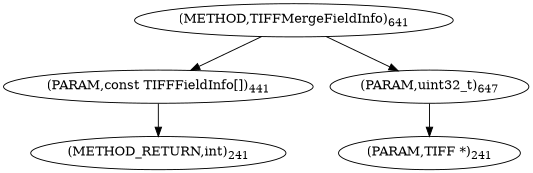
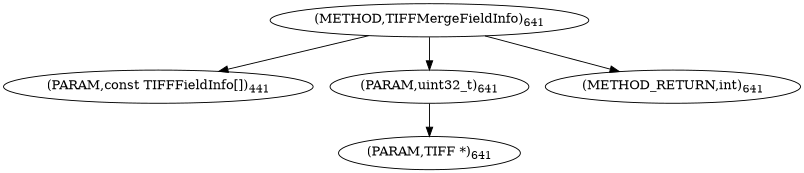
(488, 85) -> (488, 85)
(158, 115) -> (548, 53)
(239, 152) -> (753, 85)
(482, 152) -> (482, 152)
